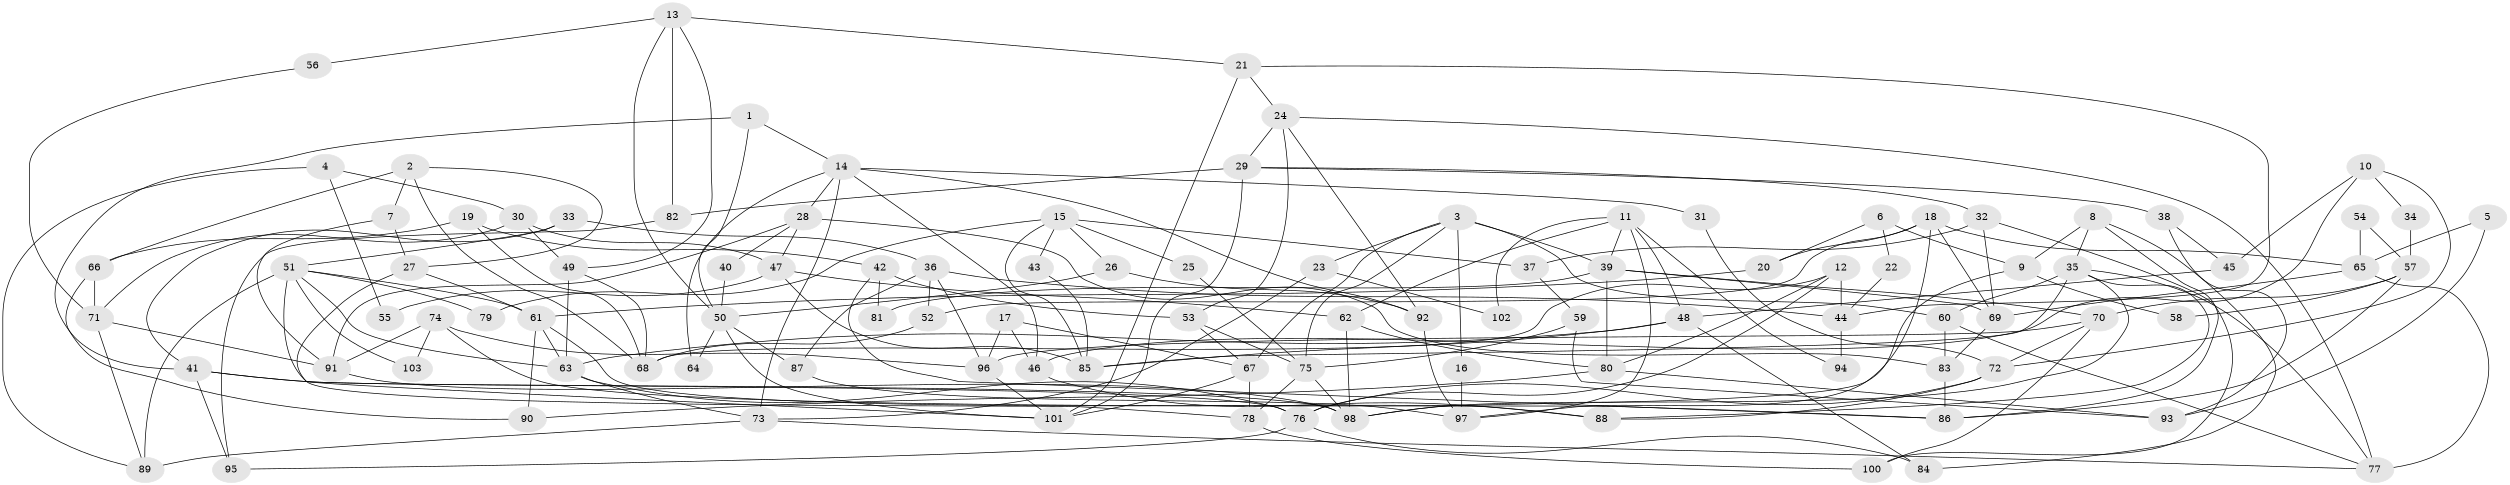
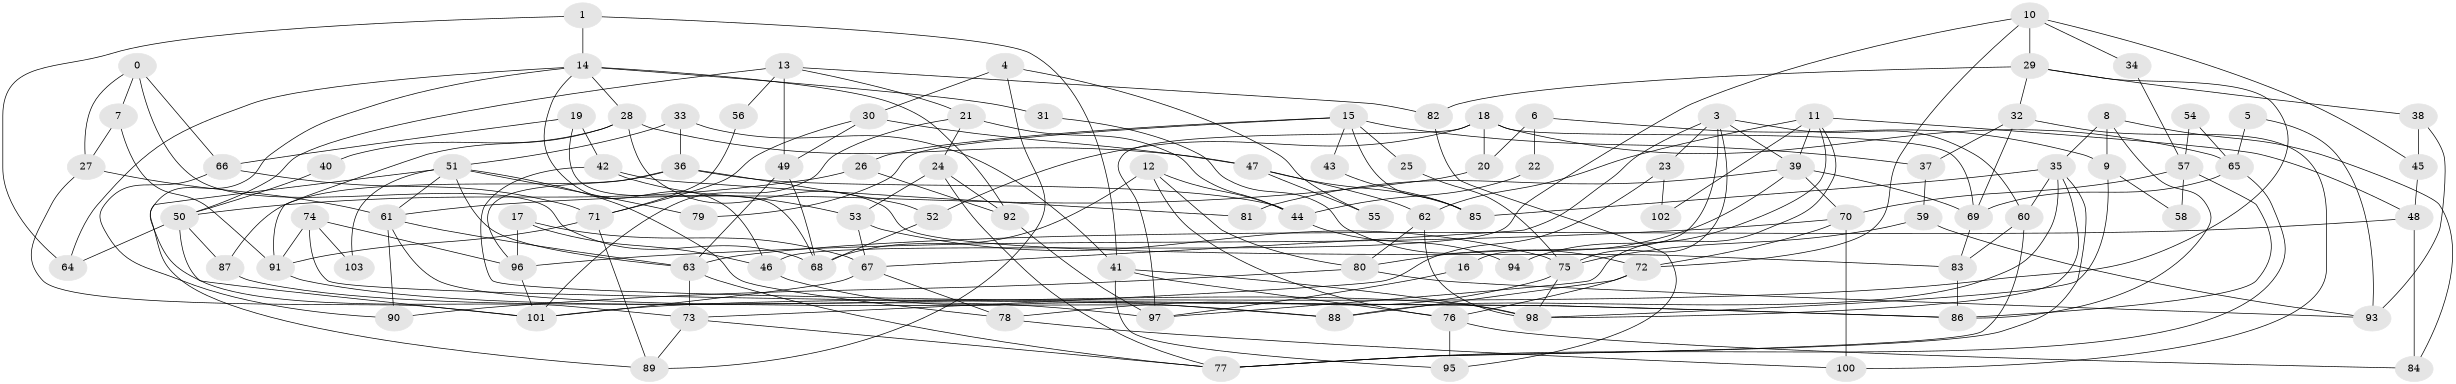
(1261, 142) -> (2030, 41)
(410, 167) -> (137, 66)
(727, 218) -> (188, 39)
(1385, 347) -> none
(880, 397) -> (951, 333)
